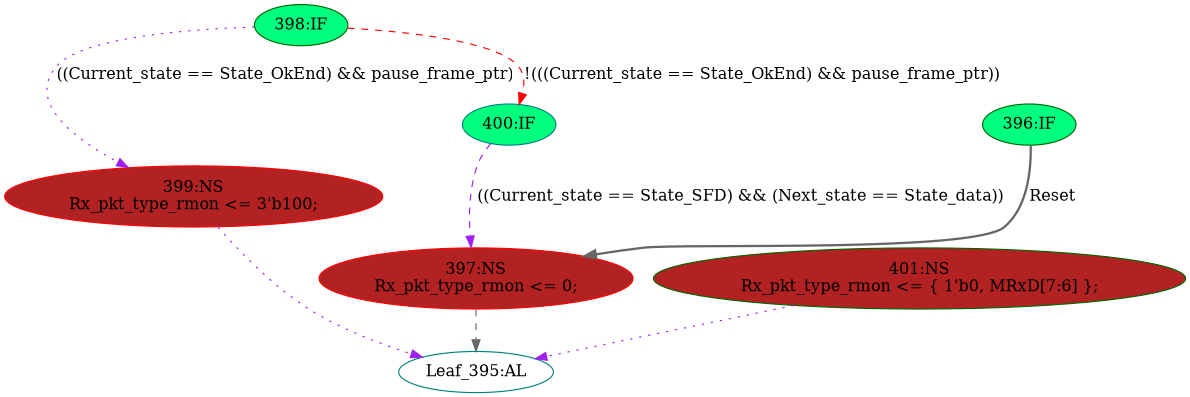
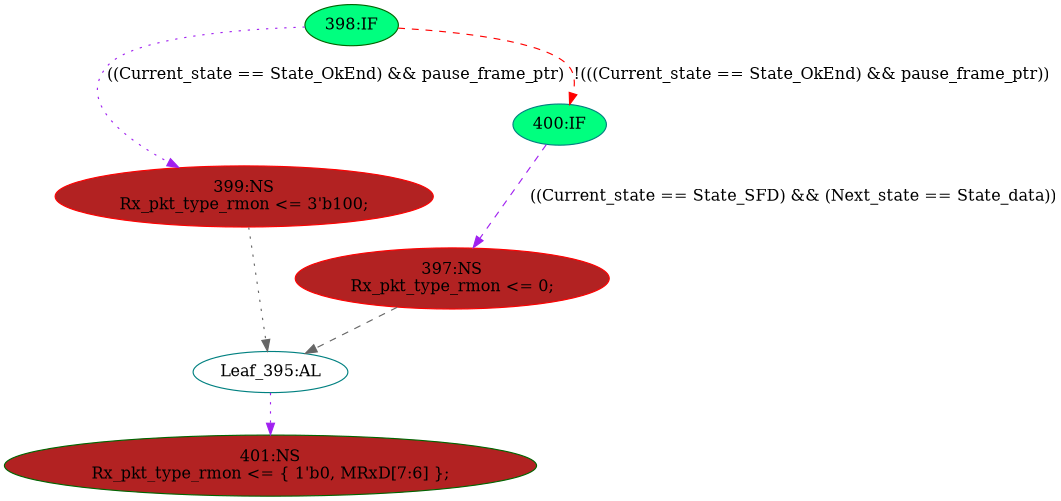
(1029, 125) -> none
(305, 306) -> (257, 283)
(670, 331) -> (270, 408)
